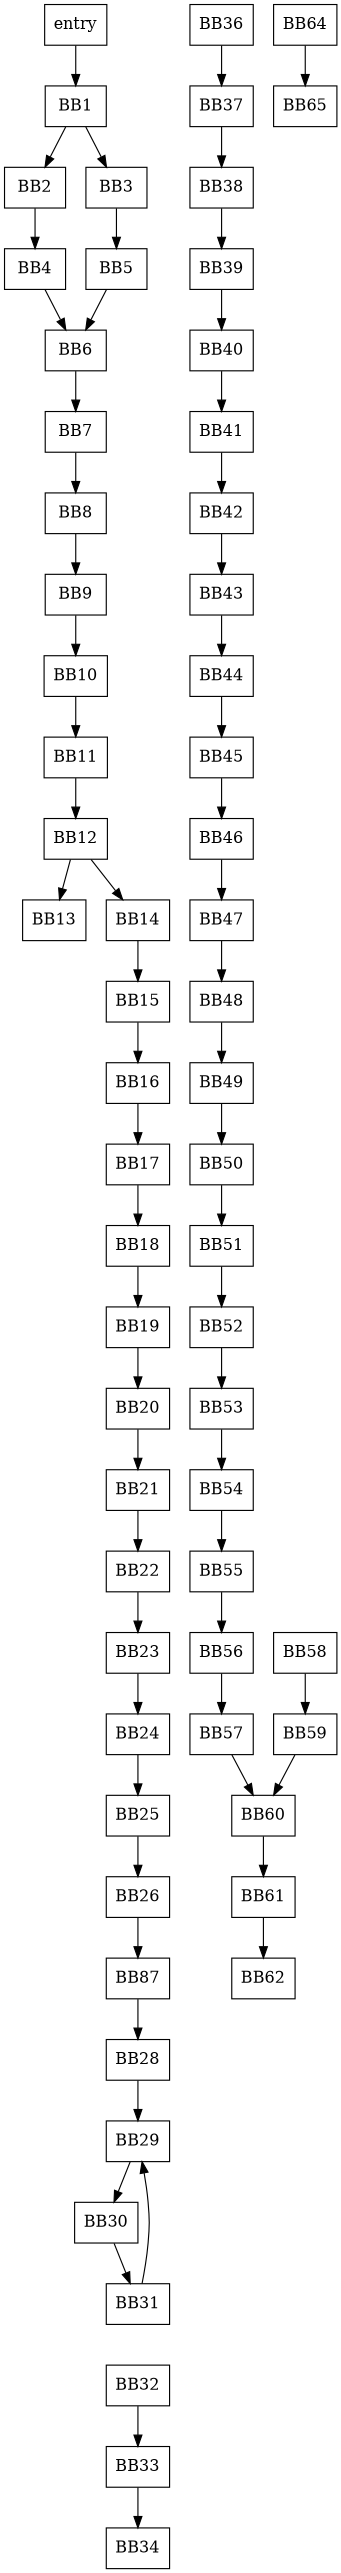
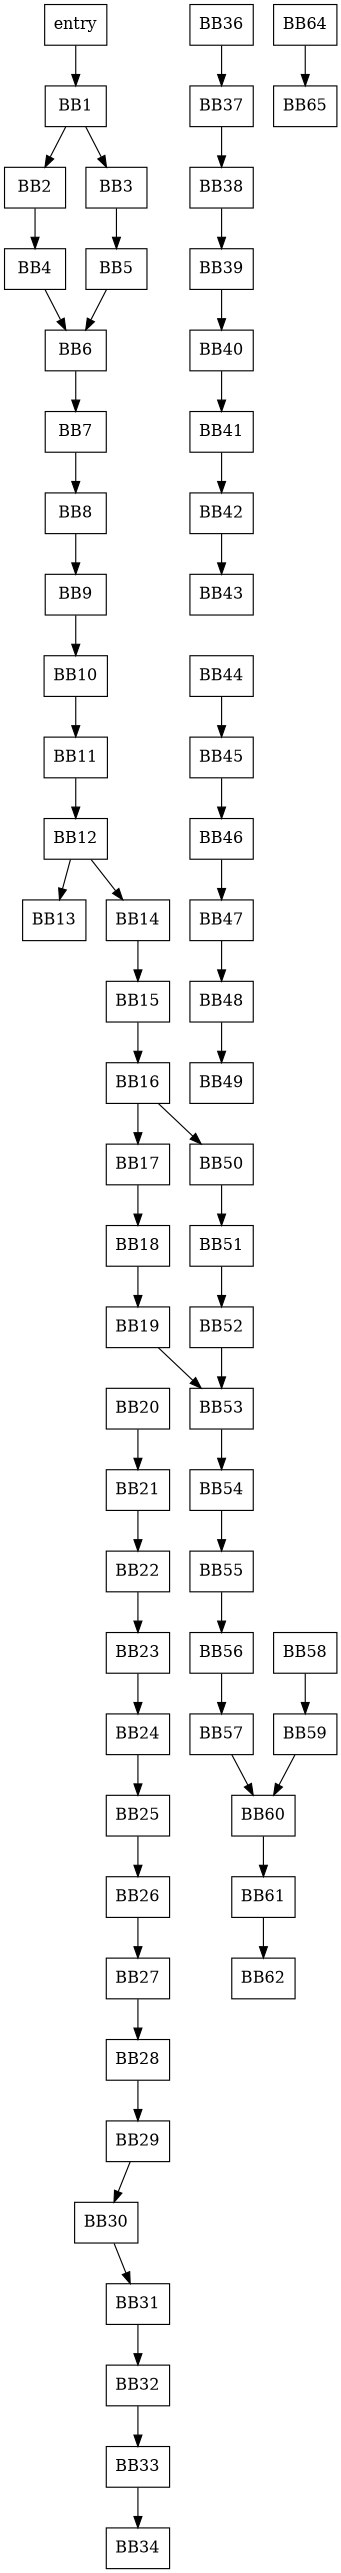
(222, 630) -> none
(222, 1118) -> (176, 1120)
(138, 1362) -> (176, 1364)
(138, 1978) -> (138, 1978)
(149, 2228) -> (138, 2339)
